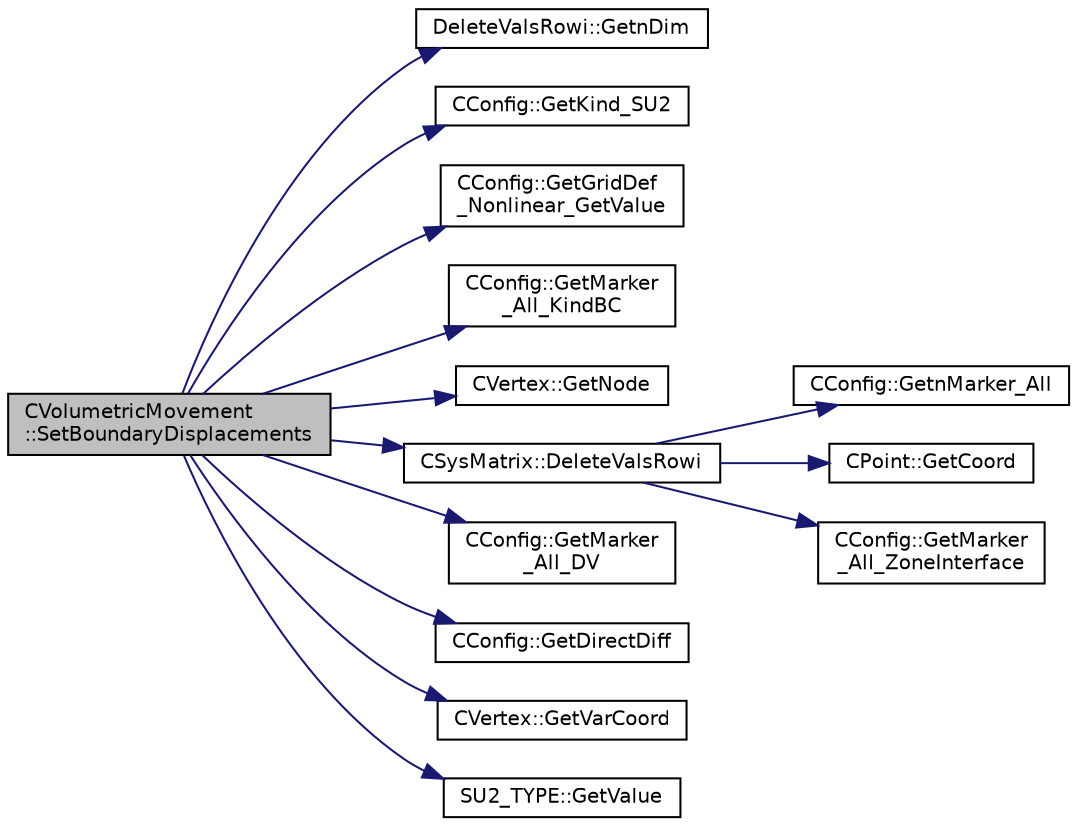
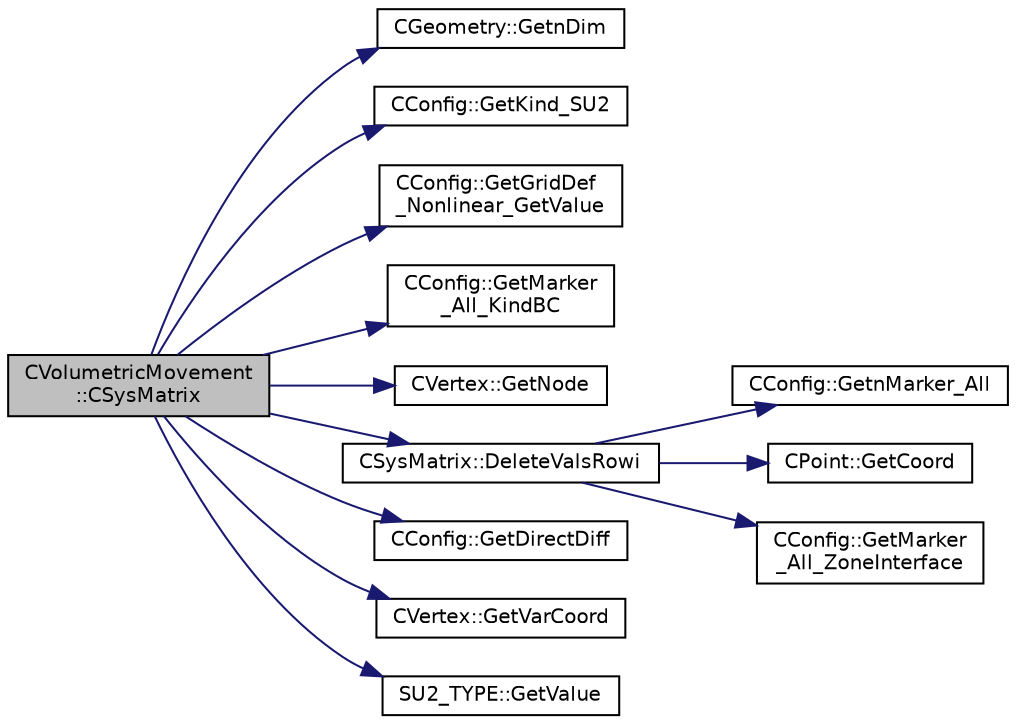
(562, 29) -> (501, 29)
(169, 424) -> (139, 386)
(562, 553) -> none
